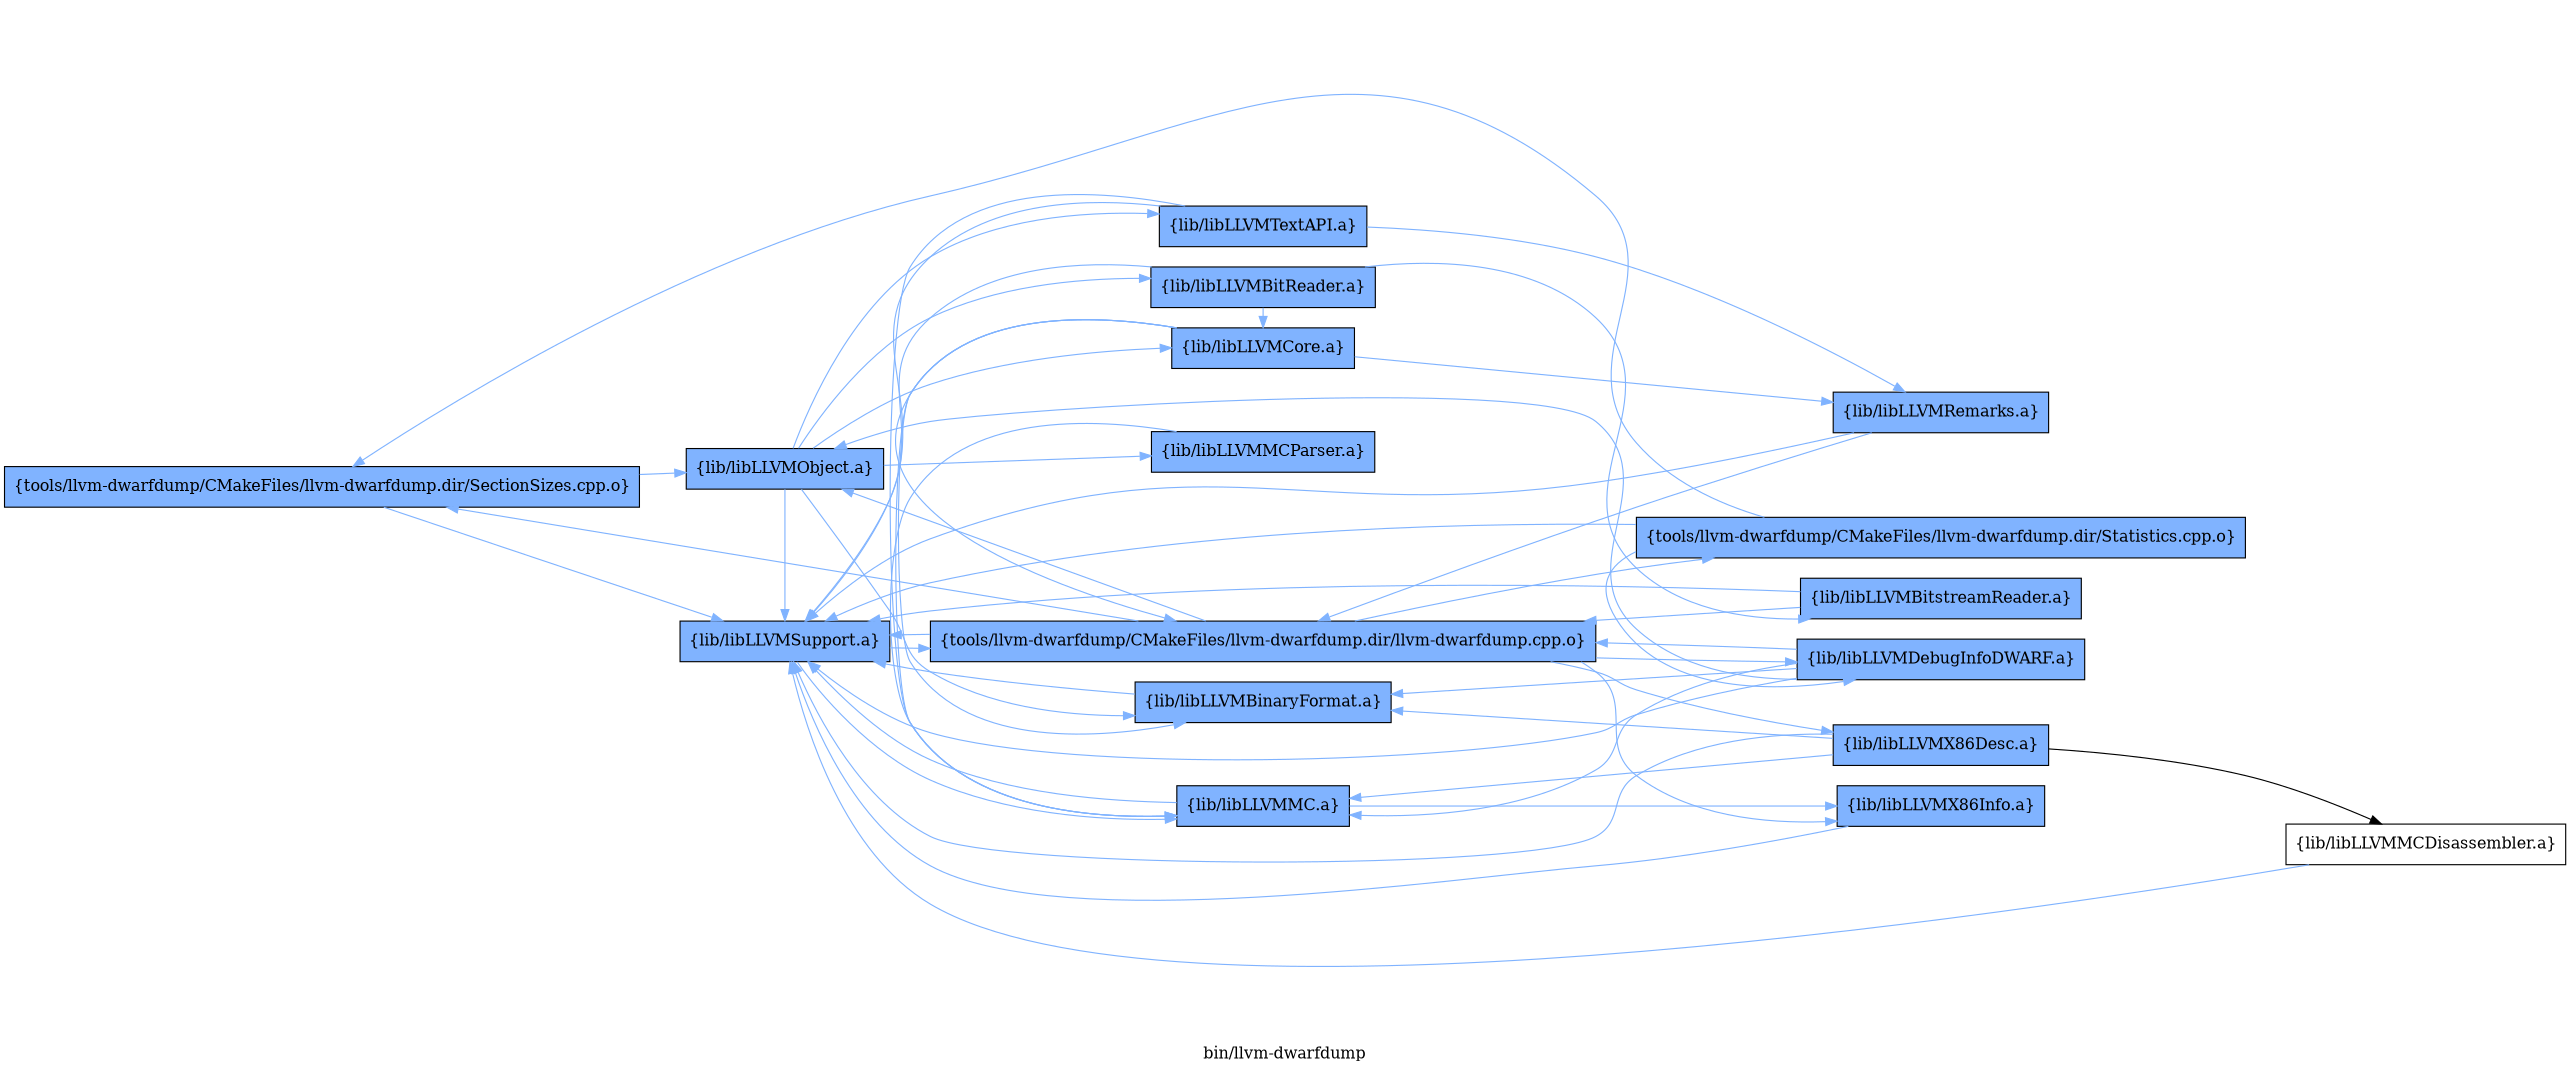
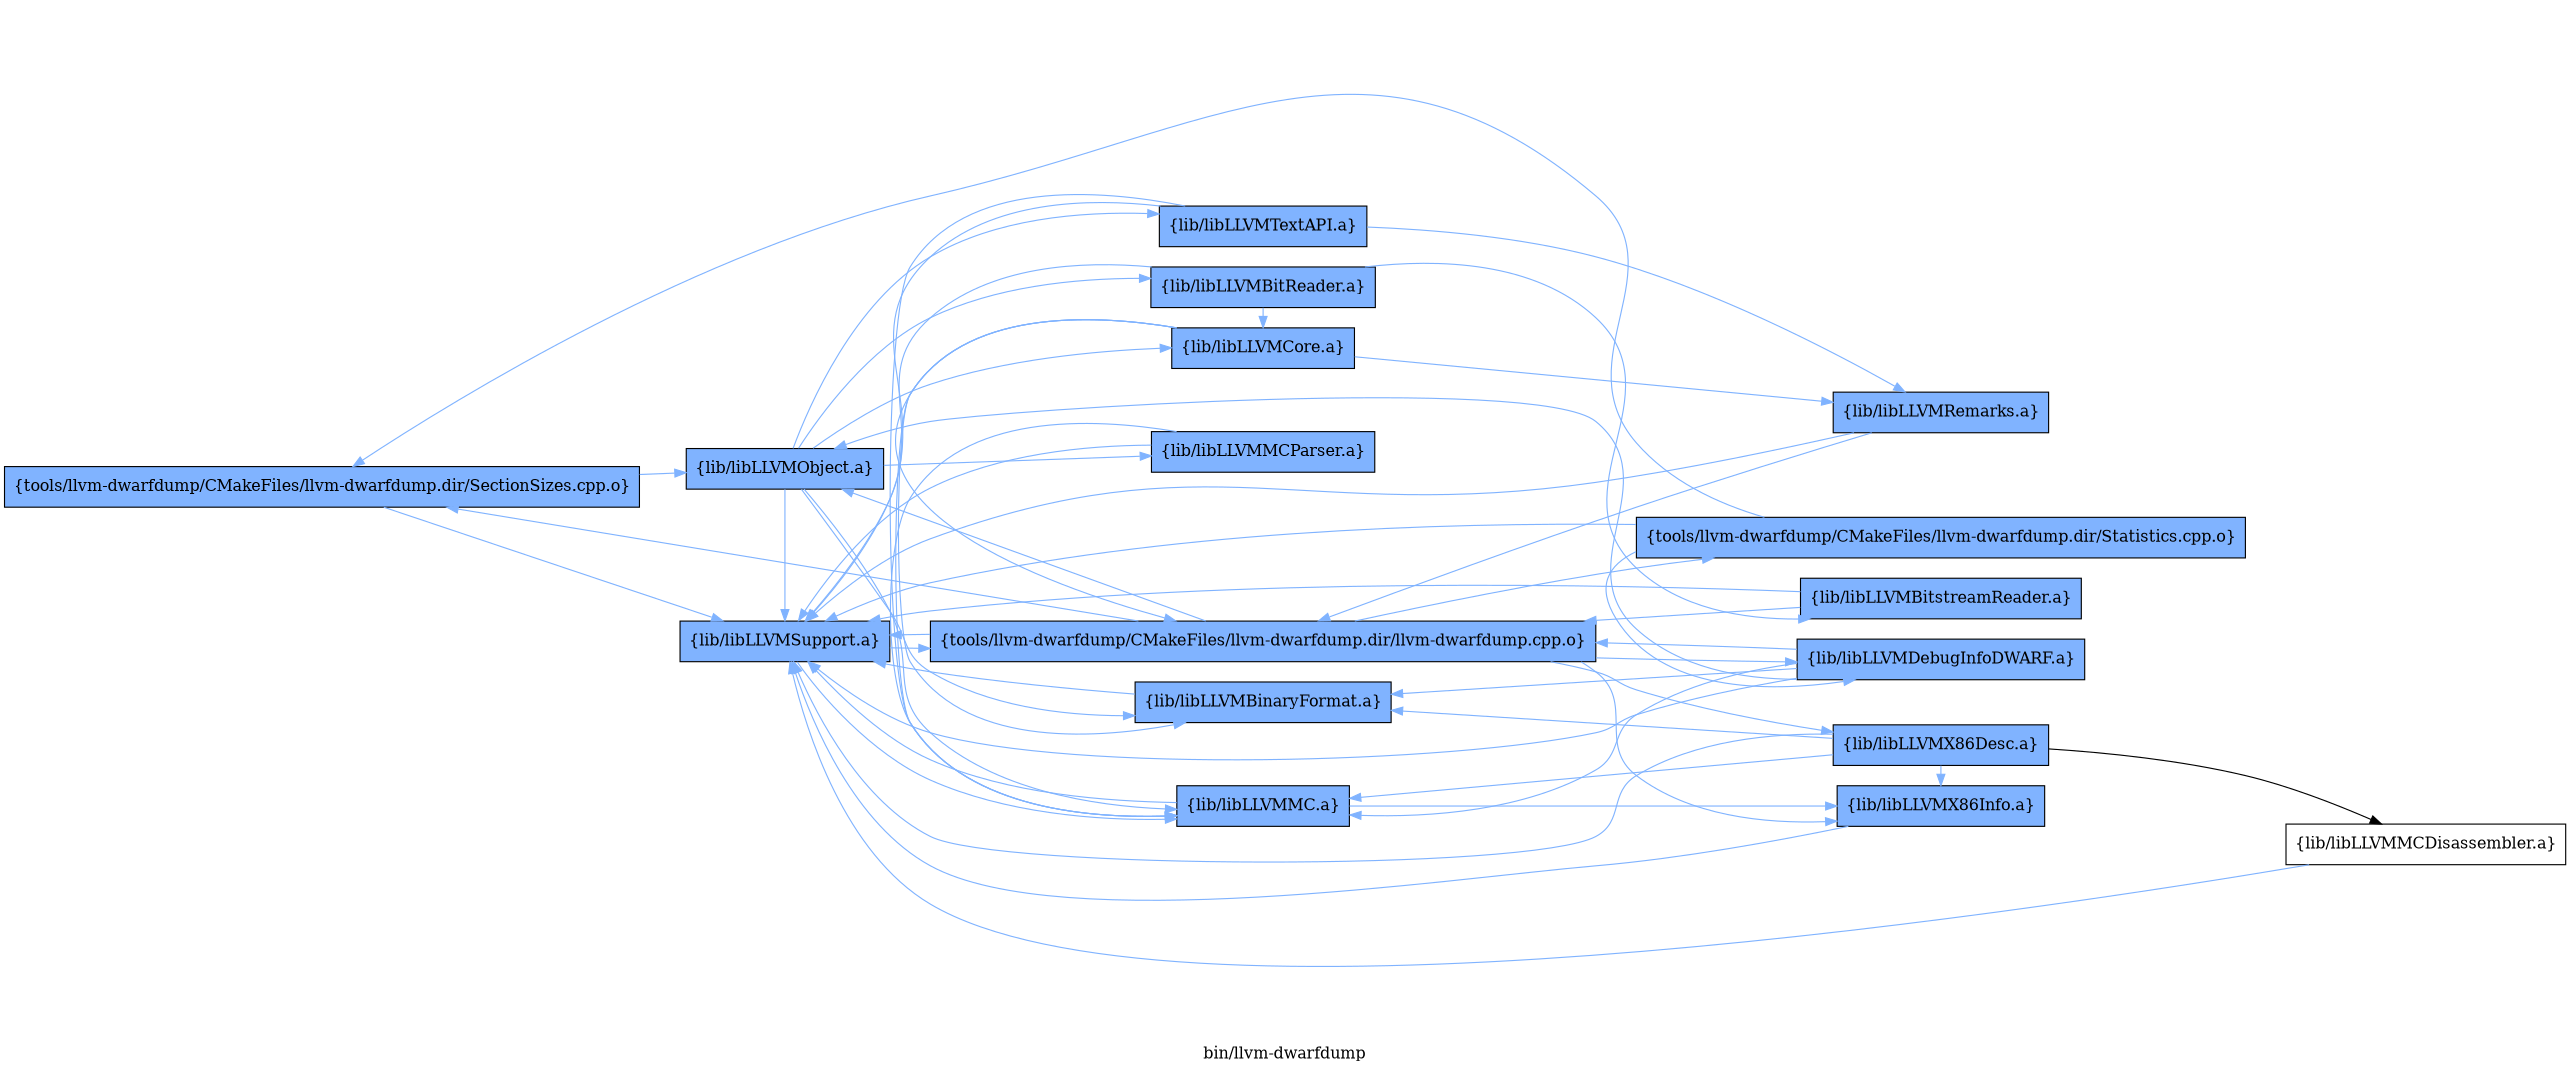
none -> (953, 478)
none -> (921, 722)
none -> (1941, 770)
